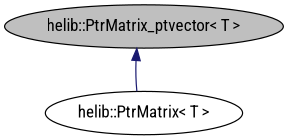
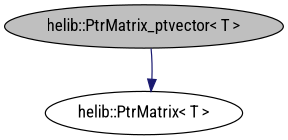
(136, 76) -> (152, 64)
